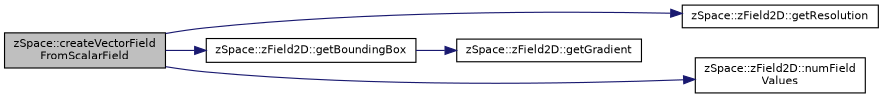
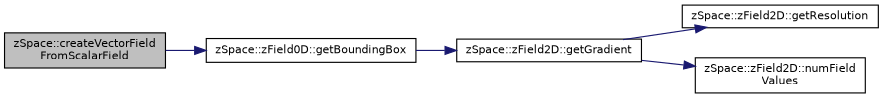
(418, 15) -> (659, 34)
(311, 50) -> (311, 50)
(424, 83) -> (663, 63)
